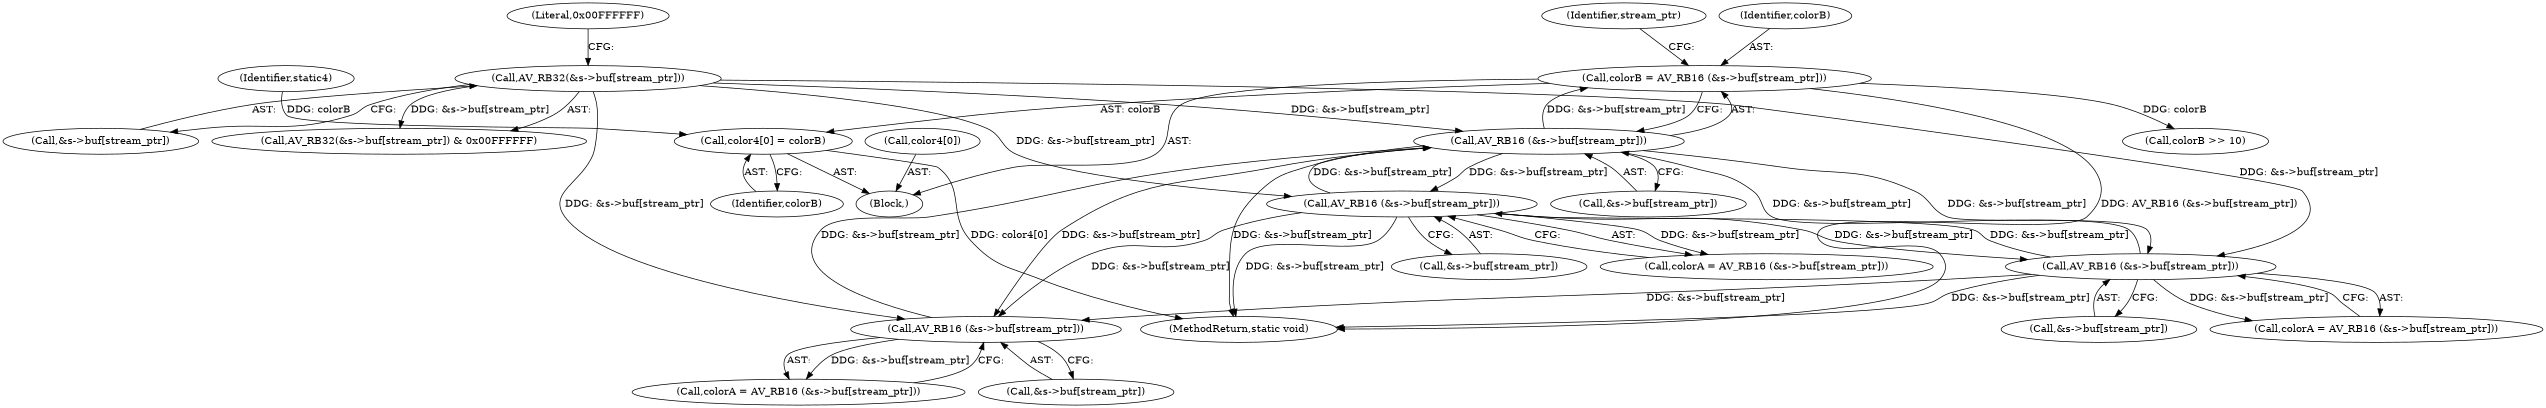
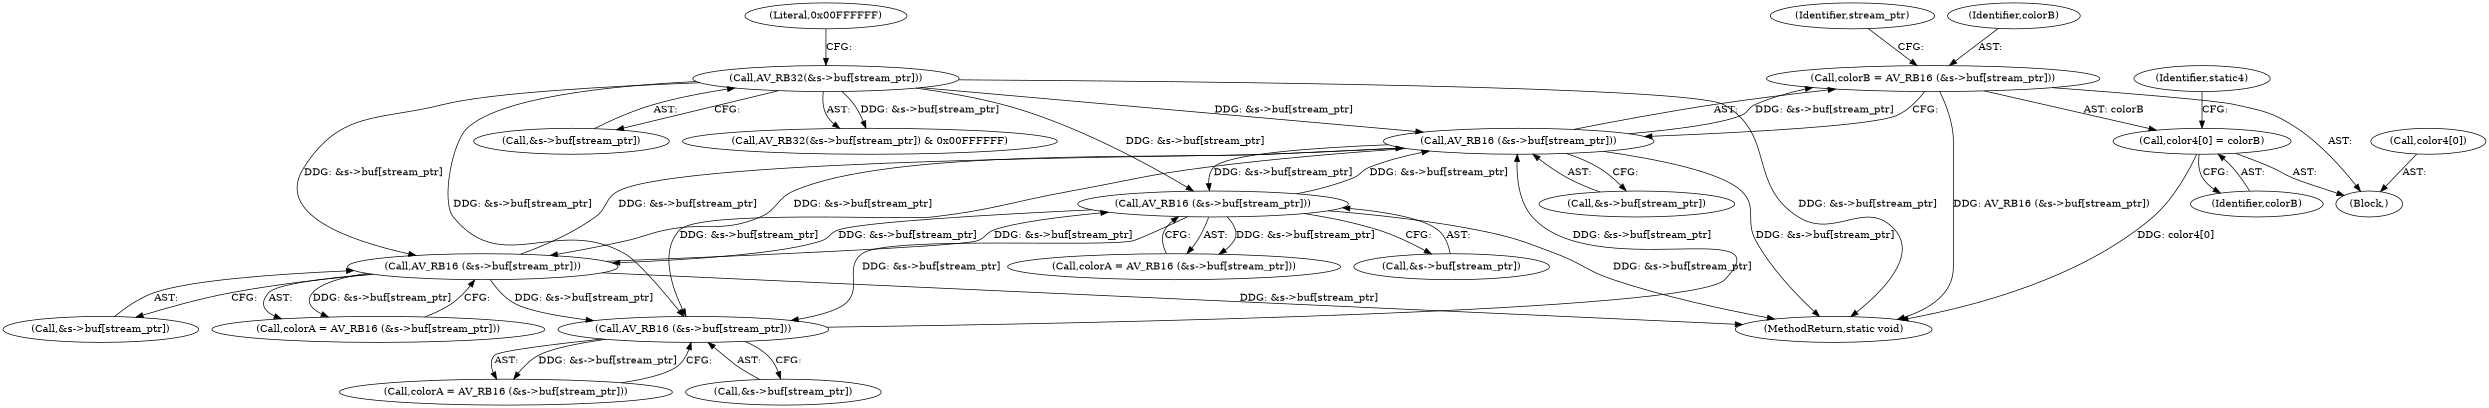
none -> (1512, 89)
(319, 110) -> (2217, 110)
(2196, 141) -> none
